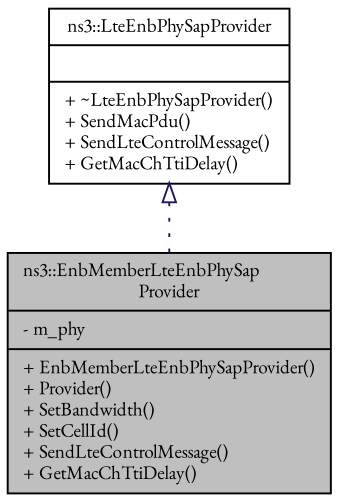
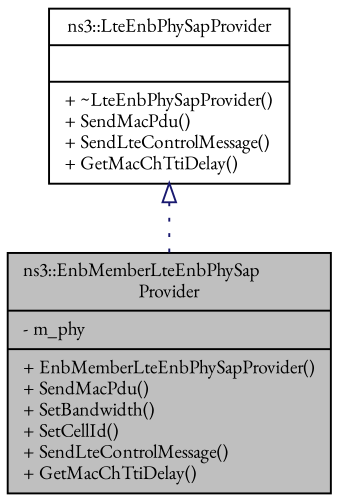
(67, 389) -> (87, 389)
